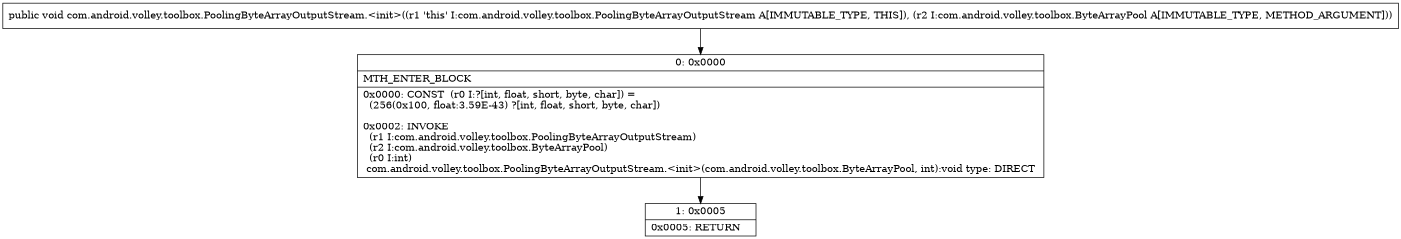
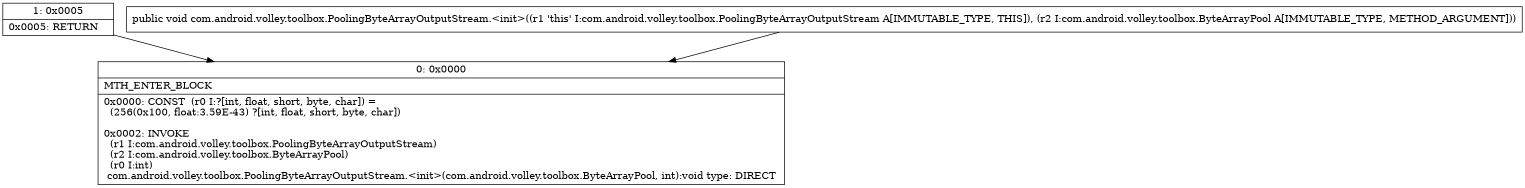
(701, 187) -> (160, 47)
